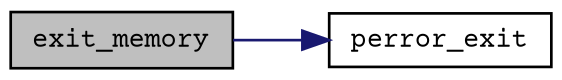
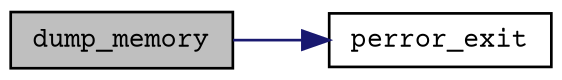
(122, 40) -> (122, 40)
